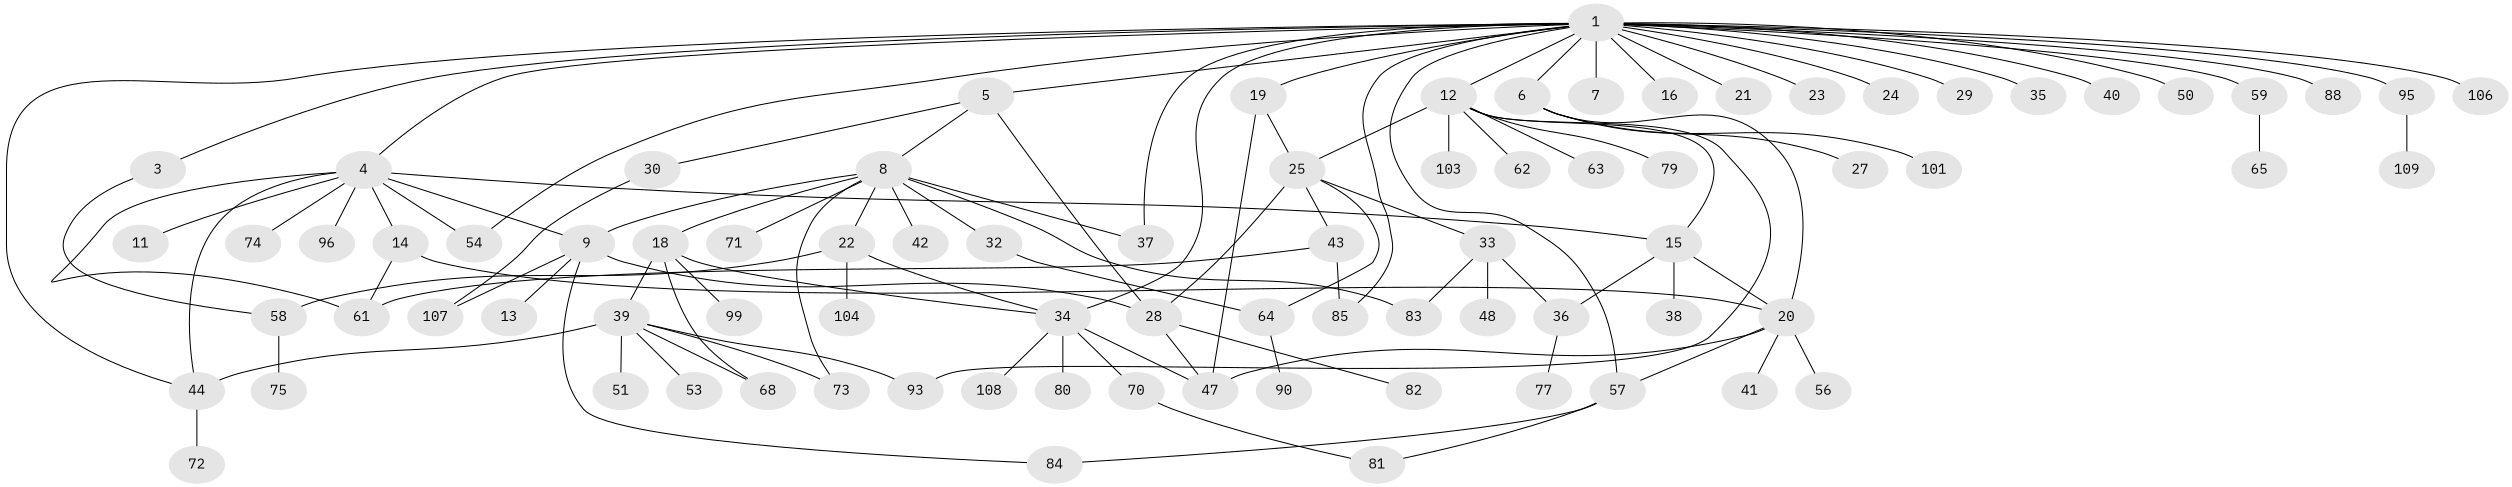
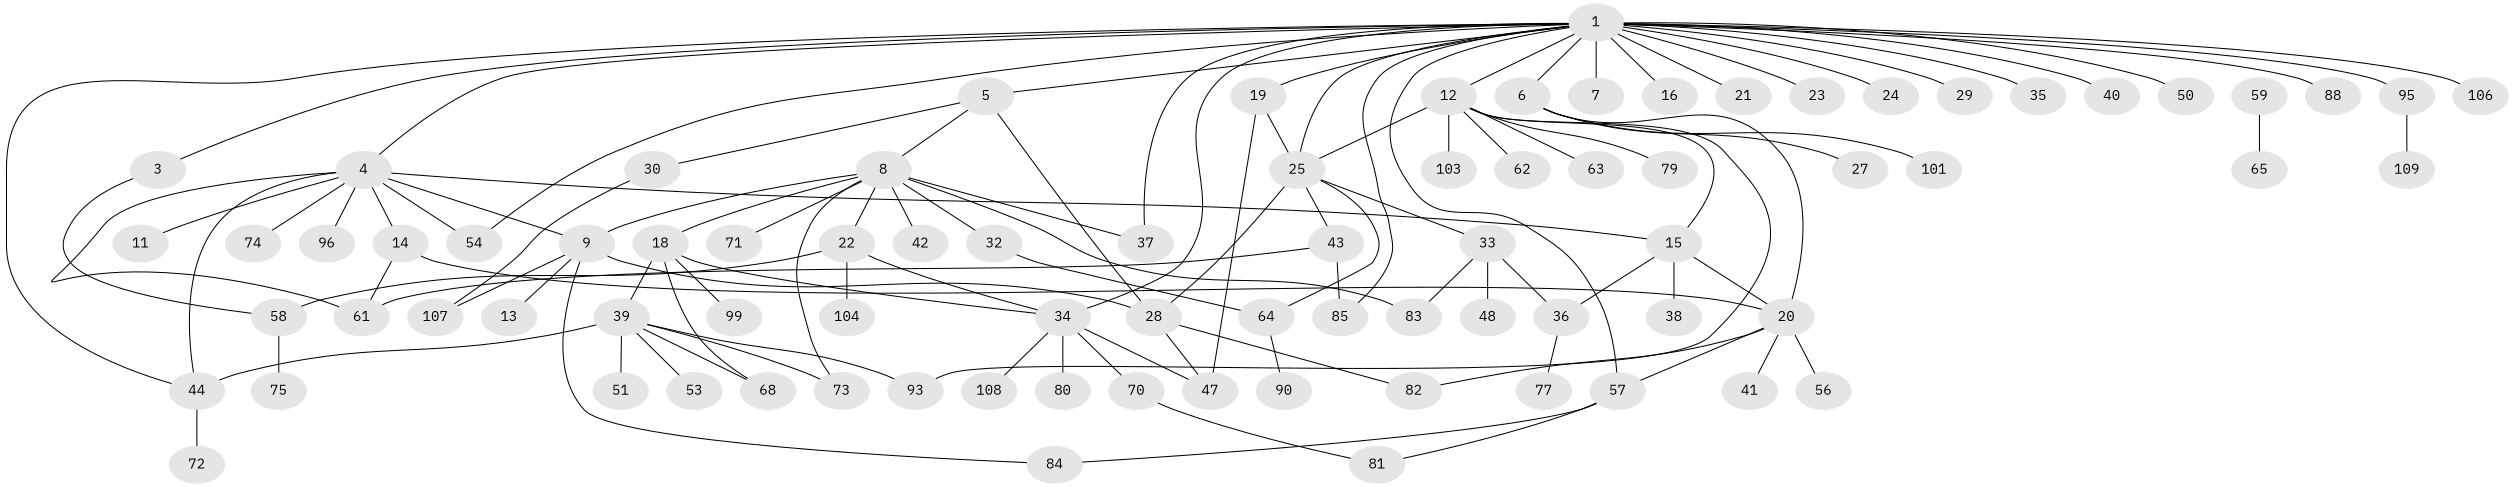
(2087, 56) -> (1349, 72)
(1498, 352) -> (1603, 360)
